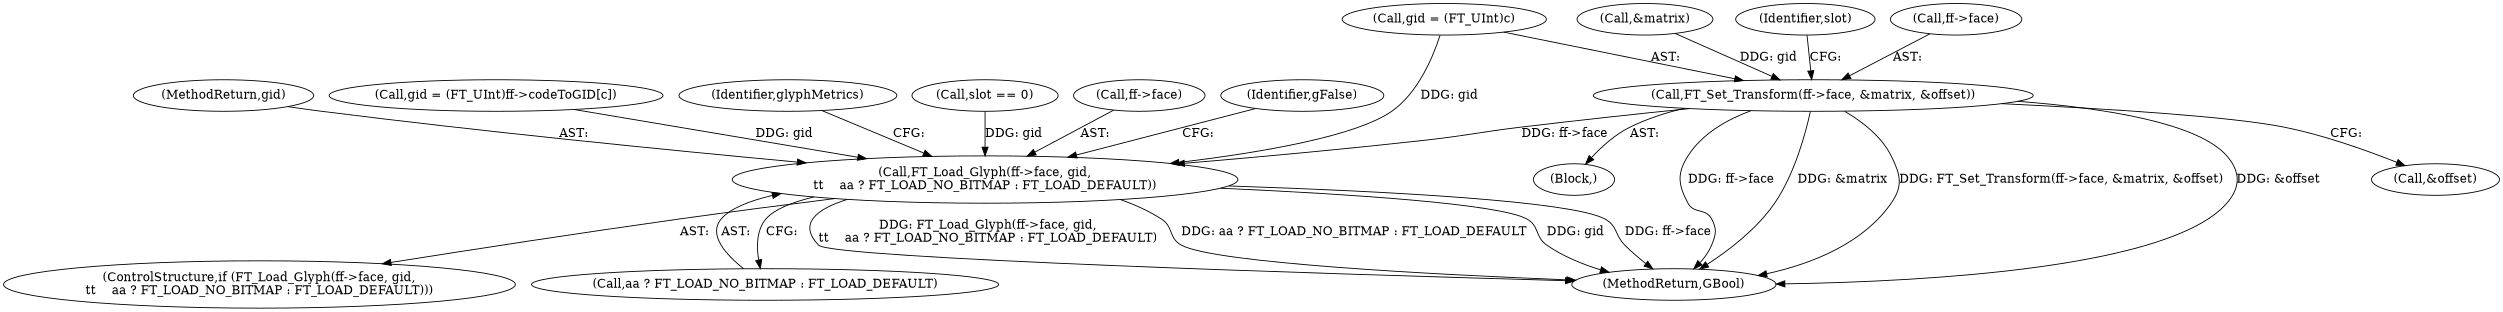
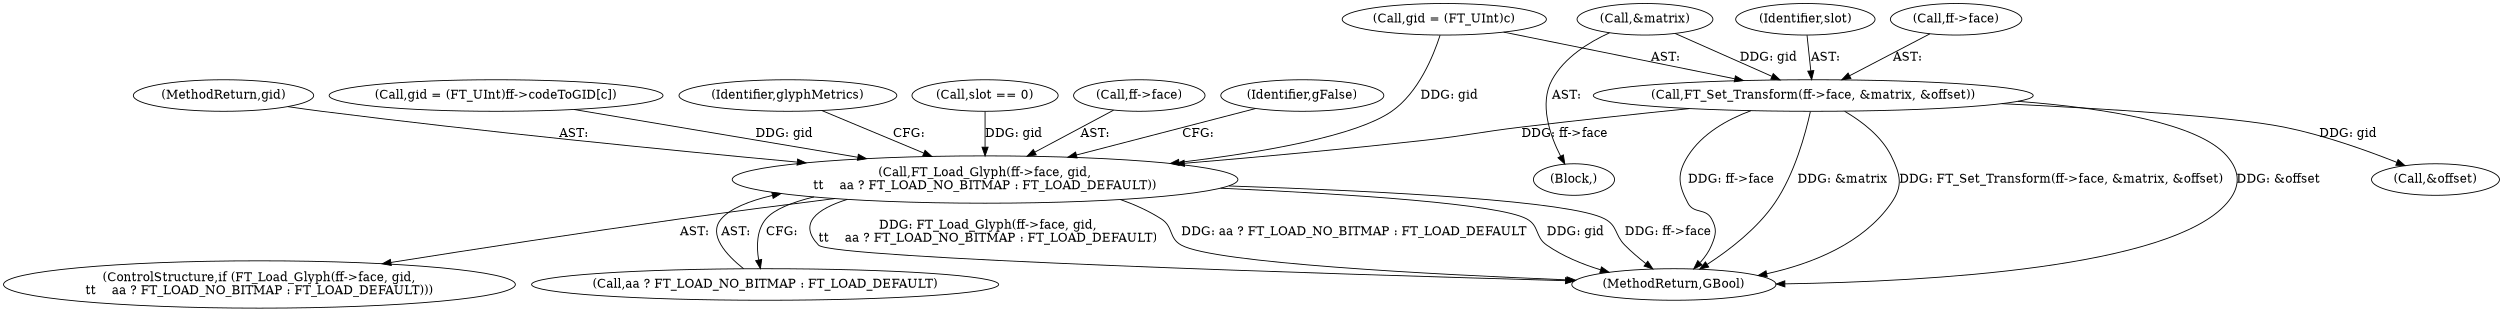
(1828, 57) -> (1828, 57)
(1634, 125) -> (1551, 82)
(2348, 134) -> (2348, 134)
